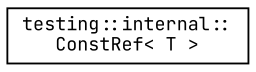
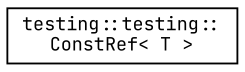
(128, 36) -> (122, 36)
